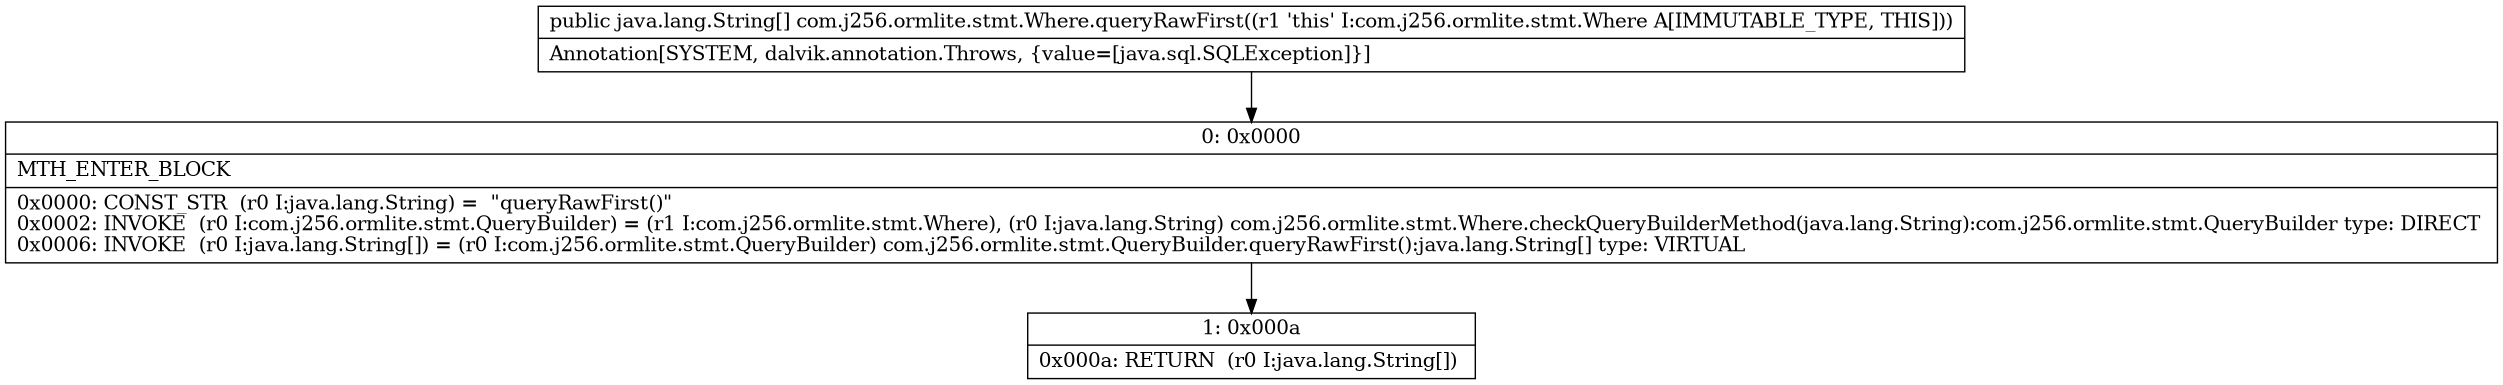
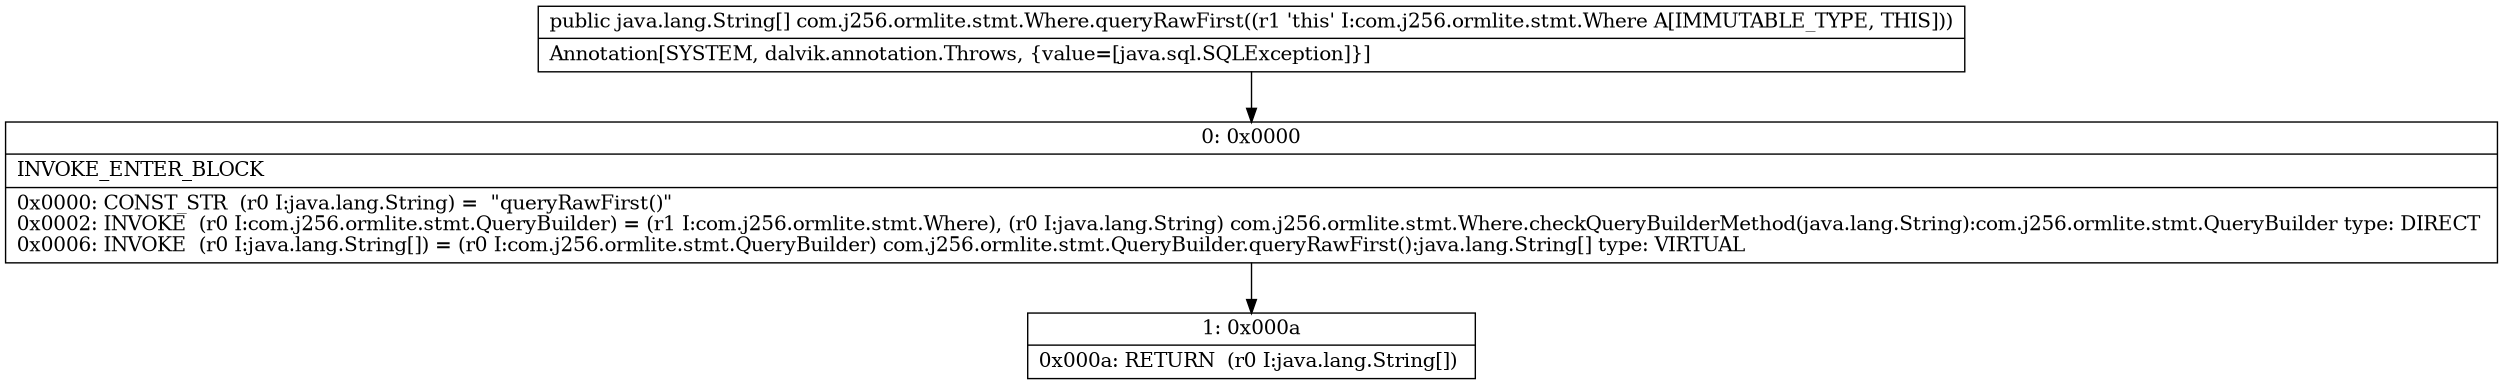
(124, 170) -> (141, 170)
